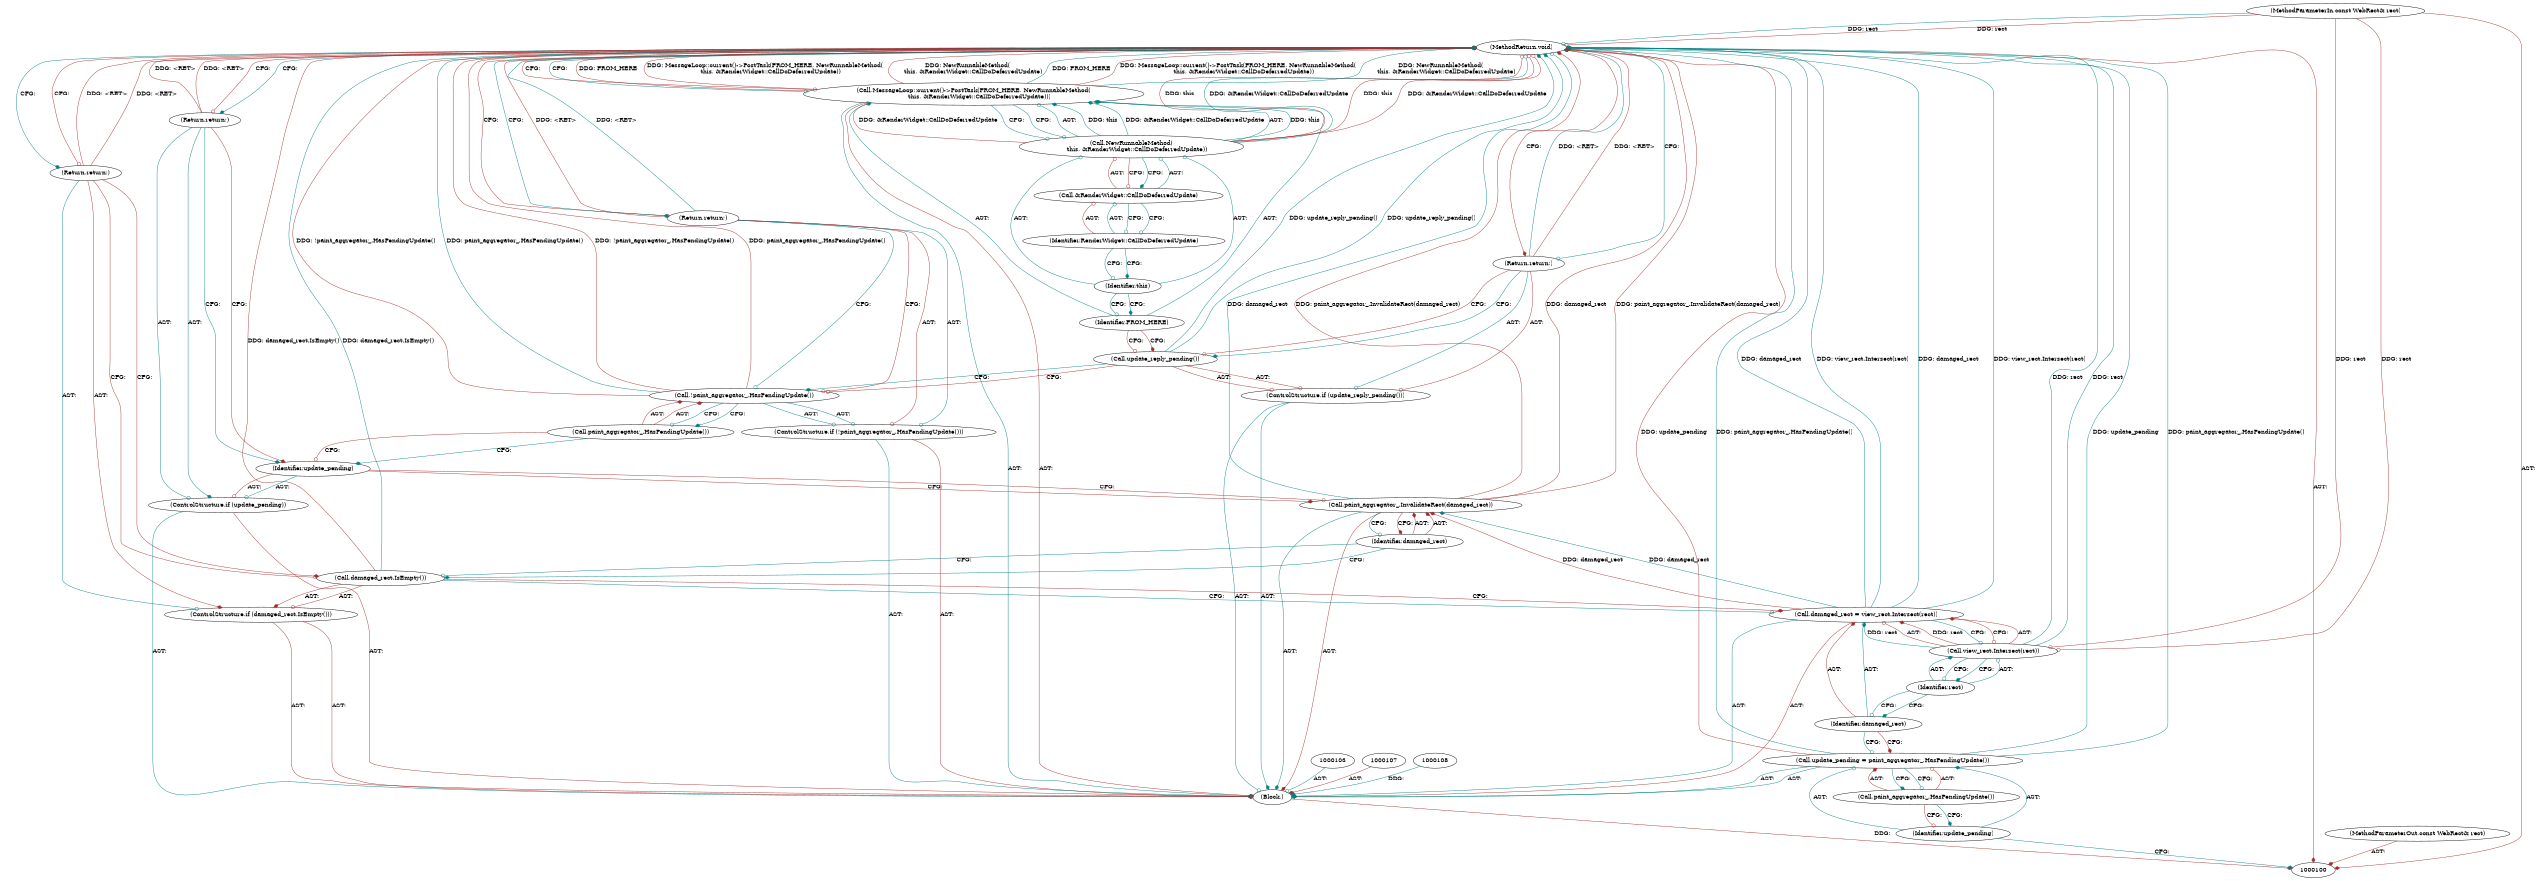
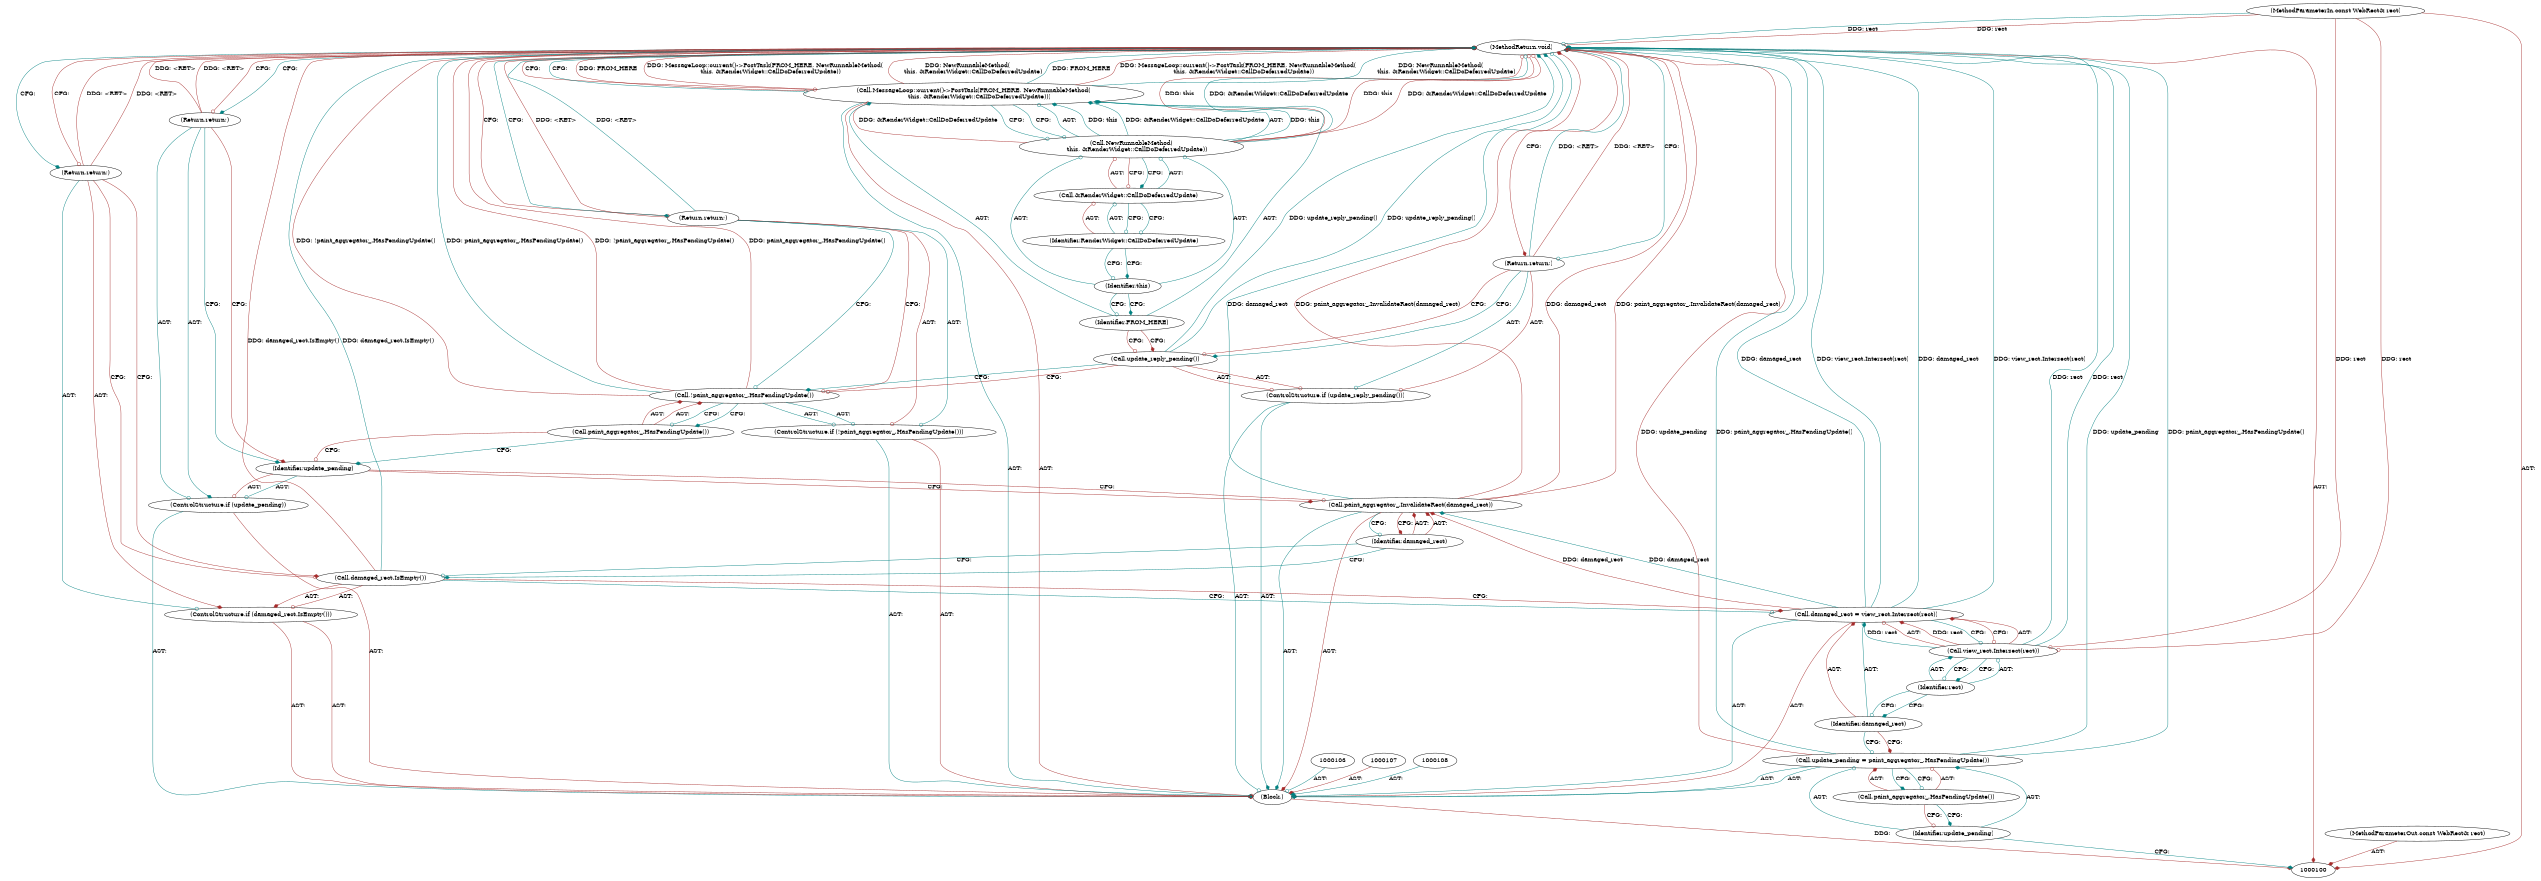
(1397, 779) -> (1397, 779)
